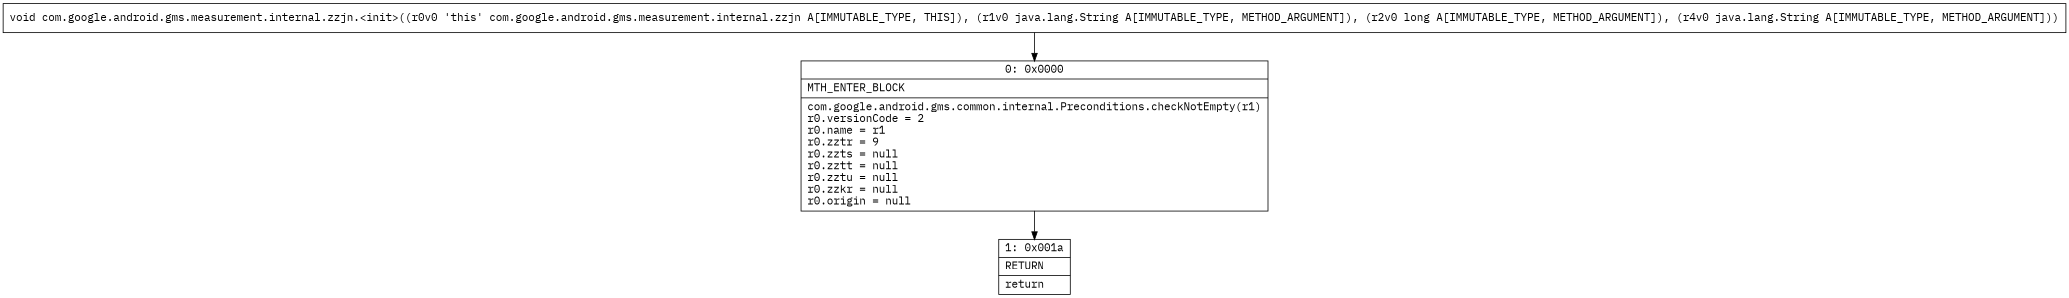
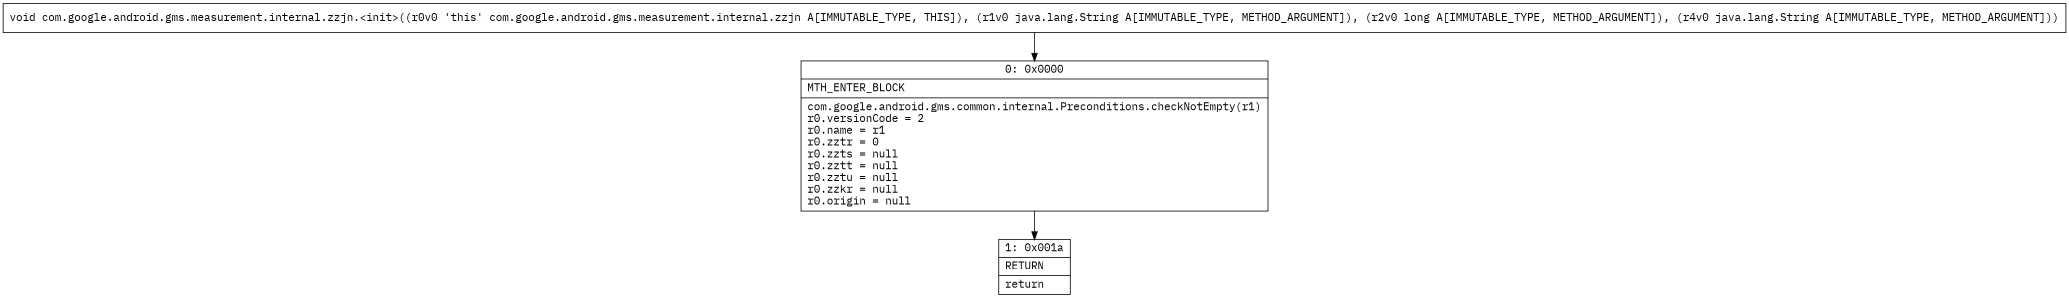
(843, 142) -> (843, 142)
